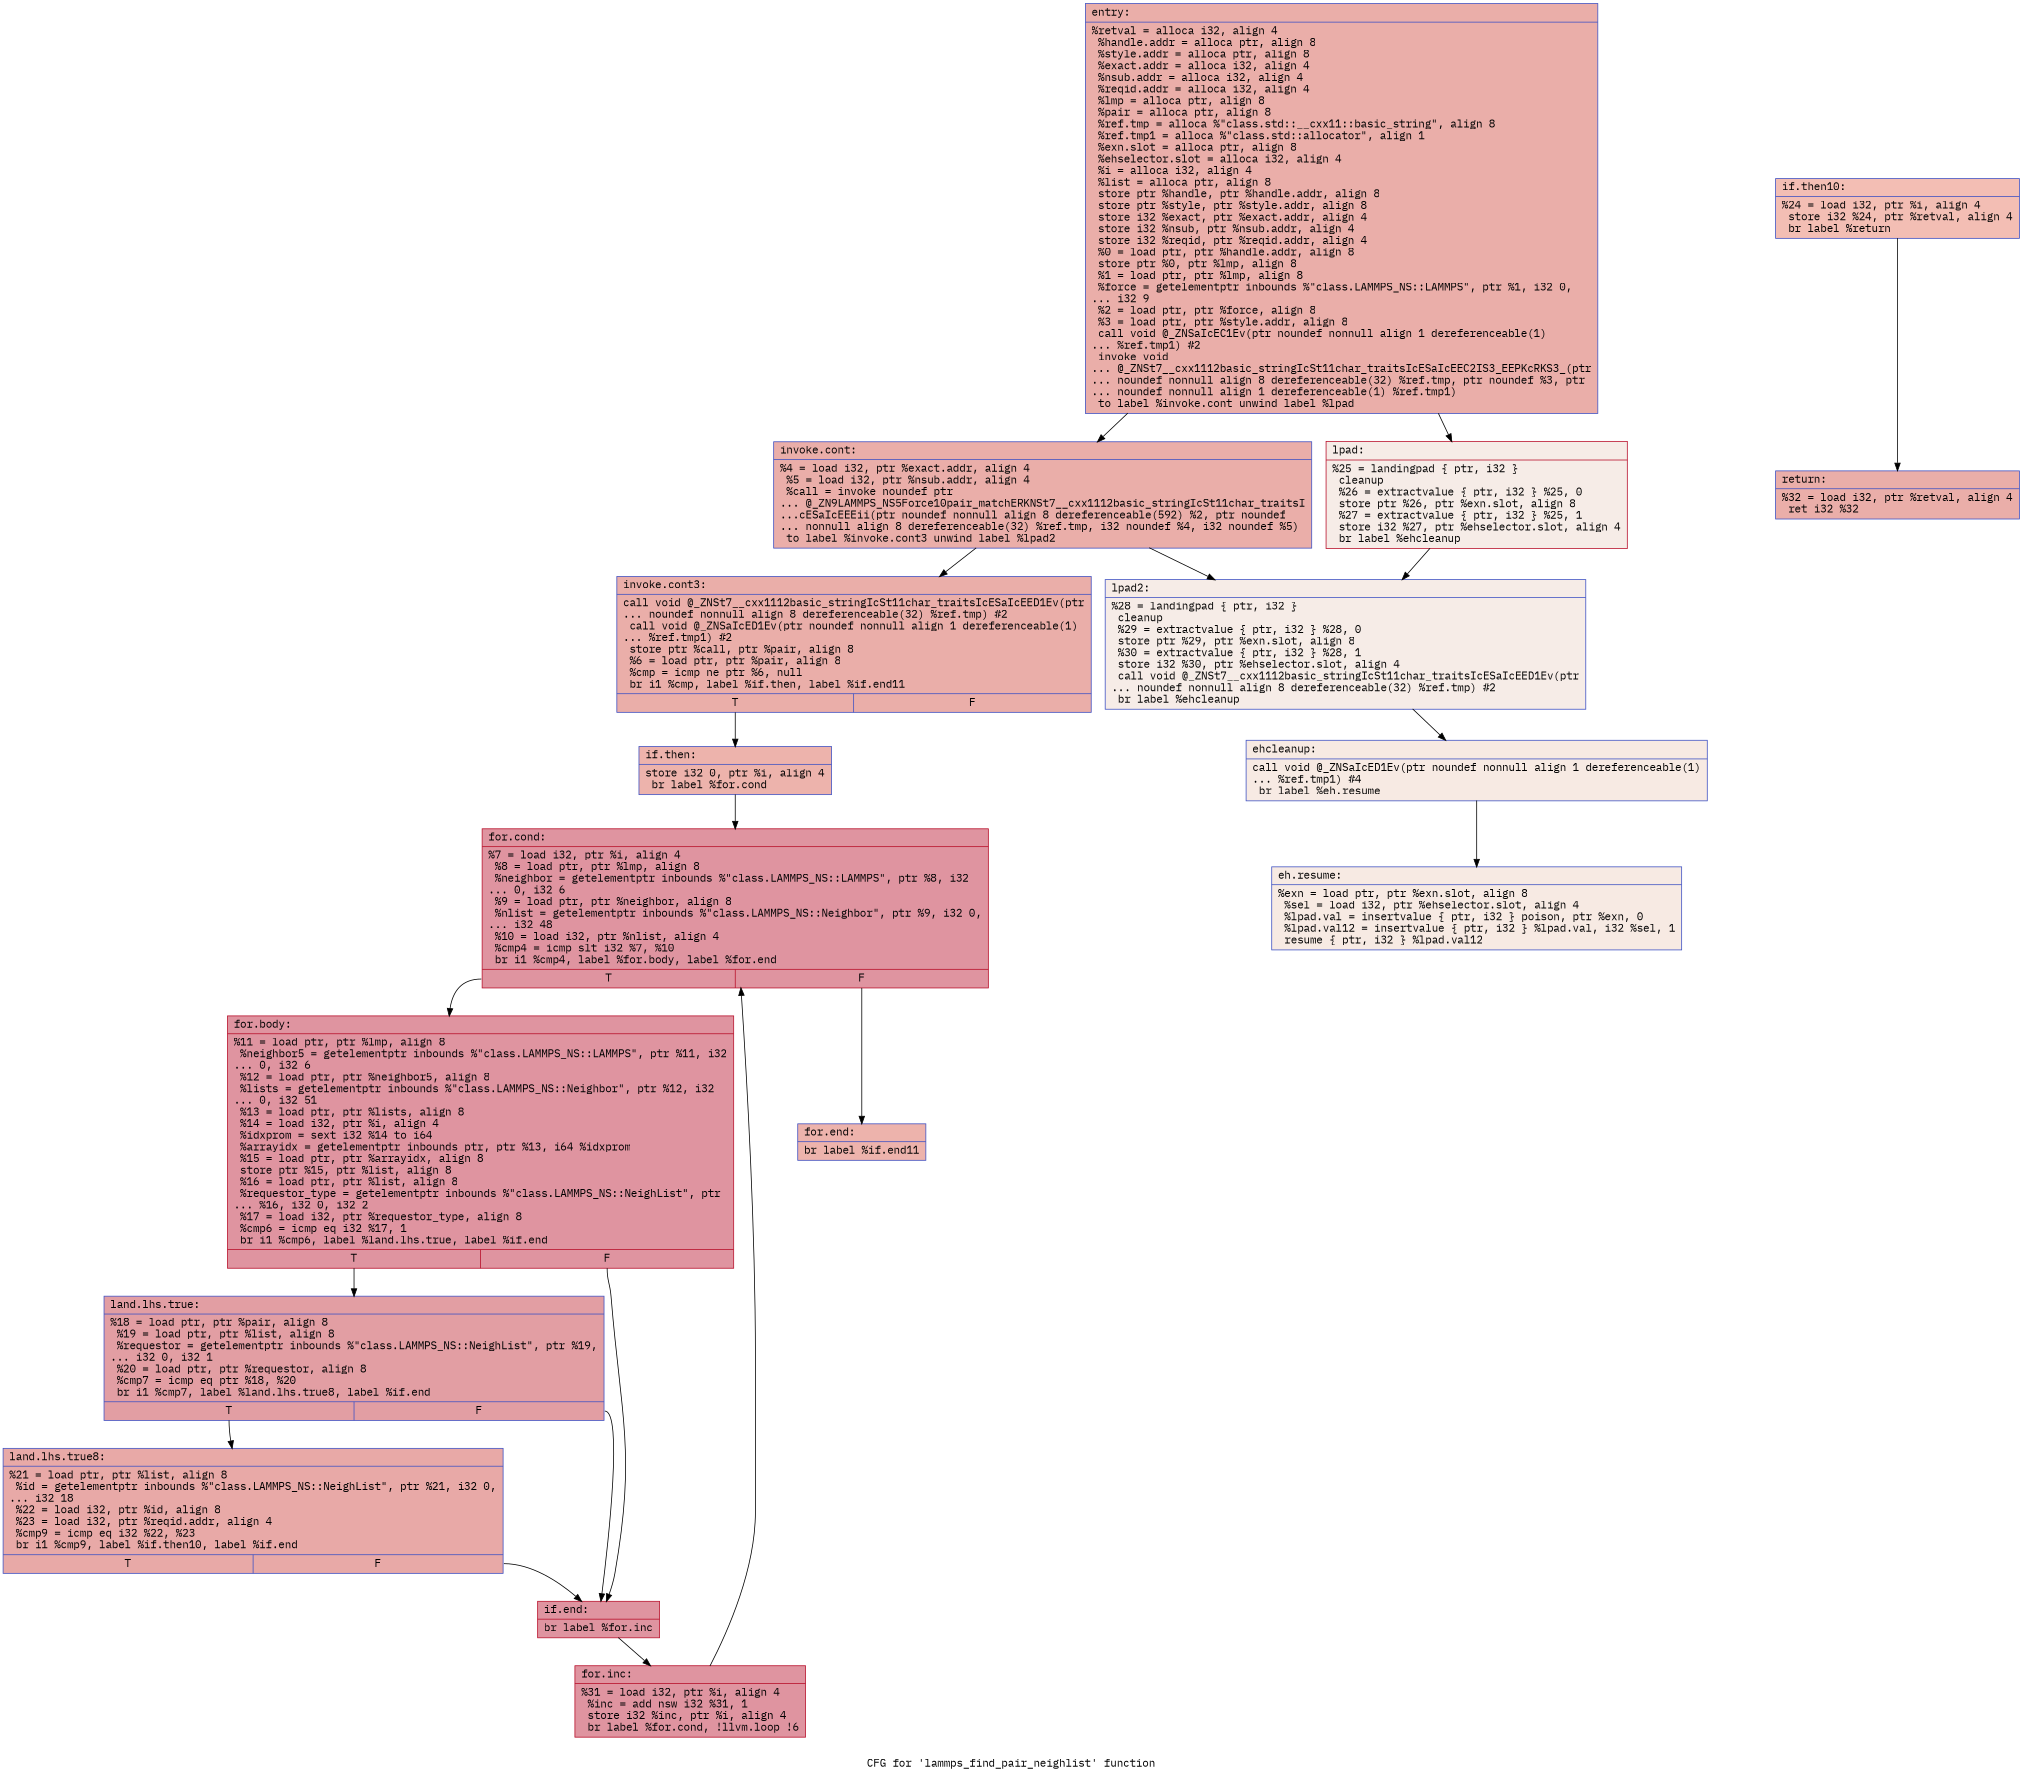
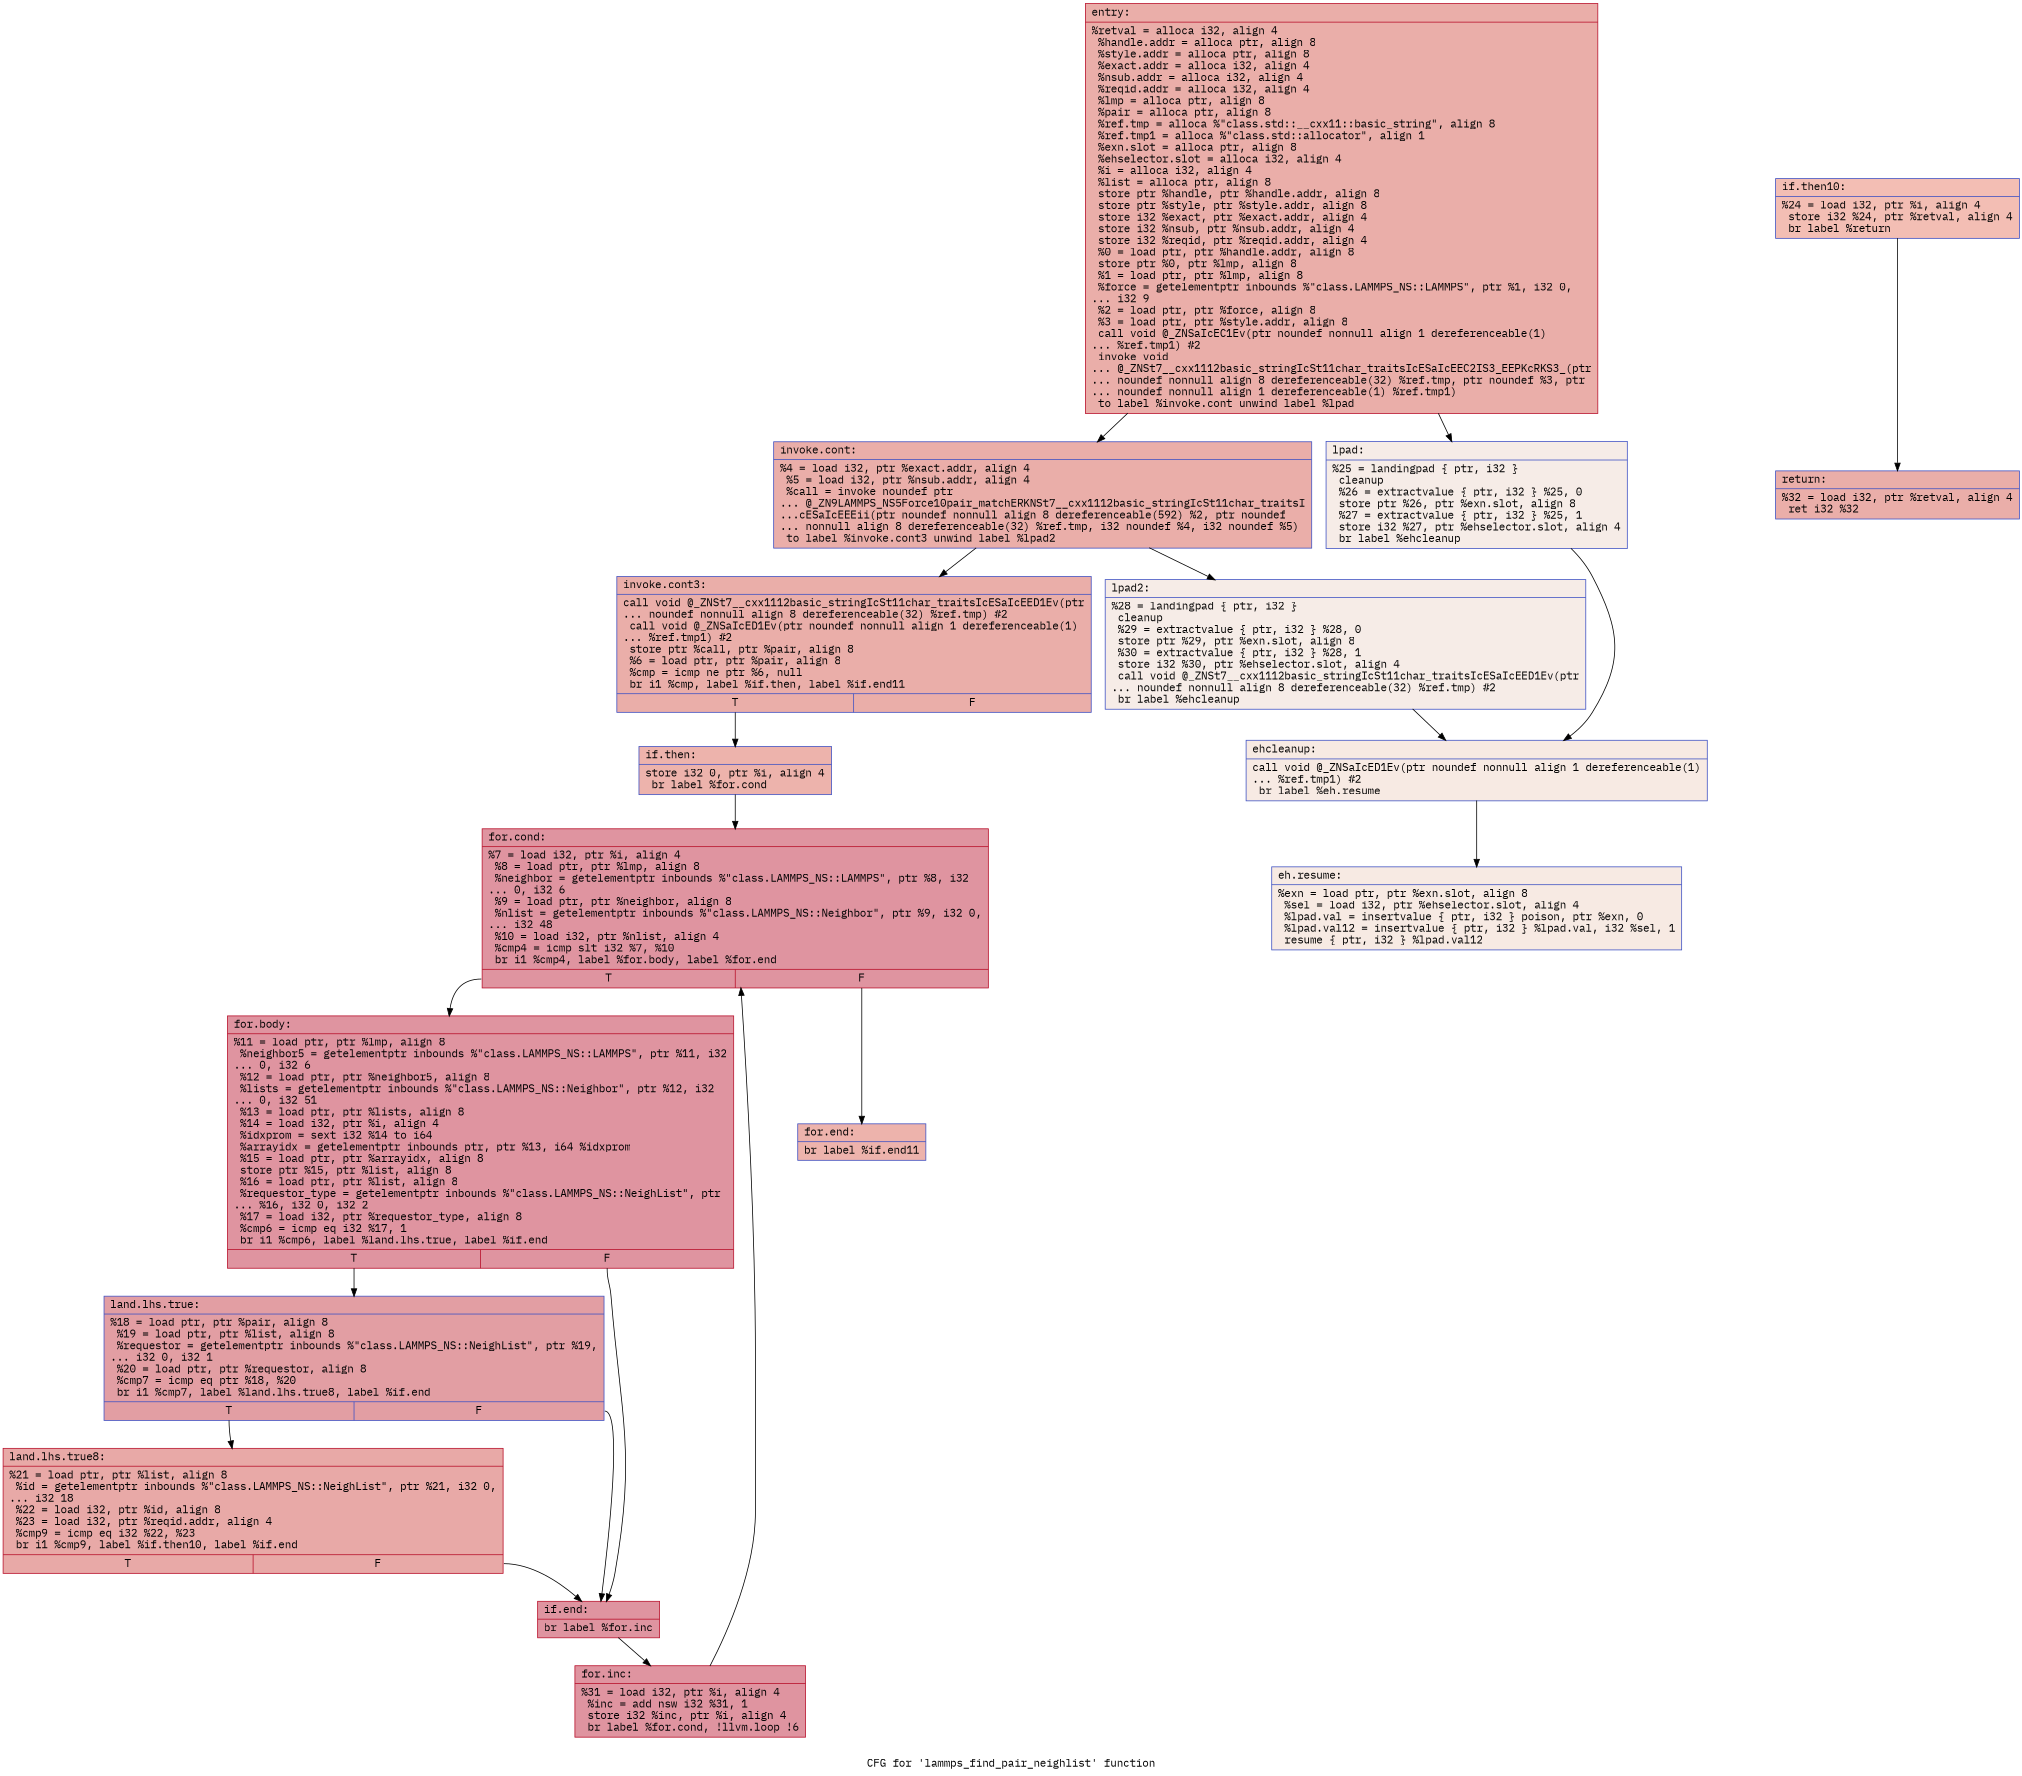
(1342, 208) -> (1342, 208)
(1477, 495) -> (1477, 495)
(1419, 561) -> (1615, 643)
(1307, 779) -> (1307, 779)
(253, 1511) -> (253, 1511)
